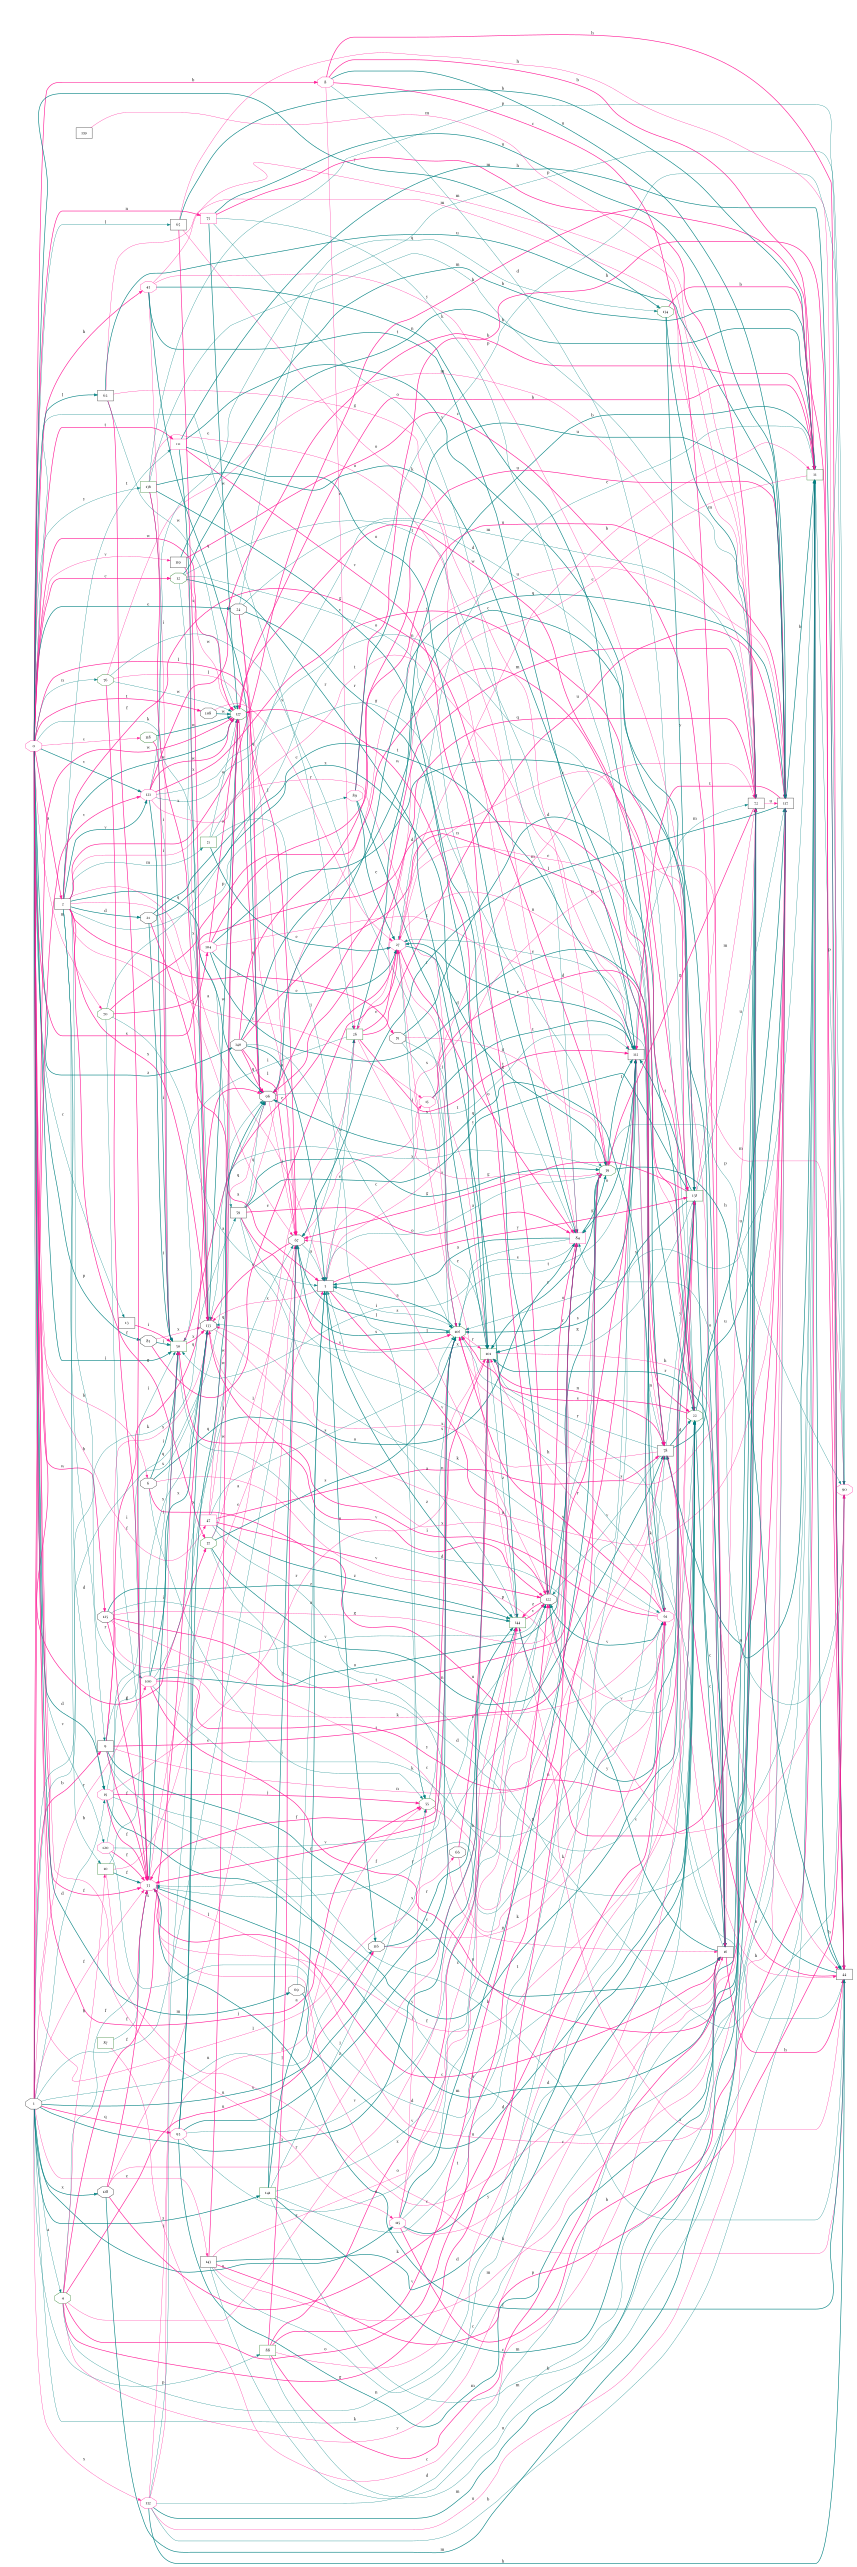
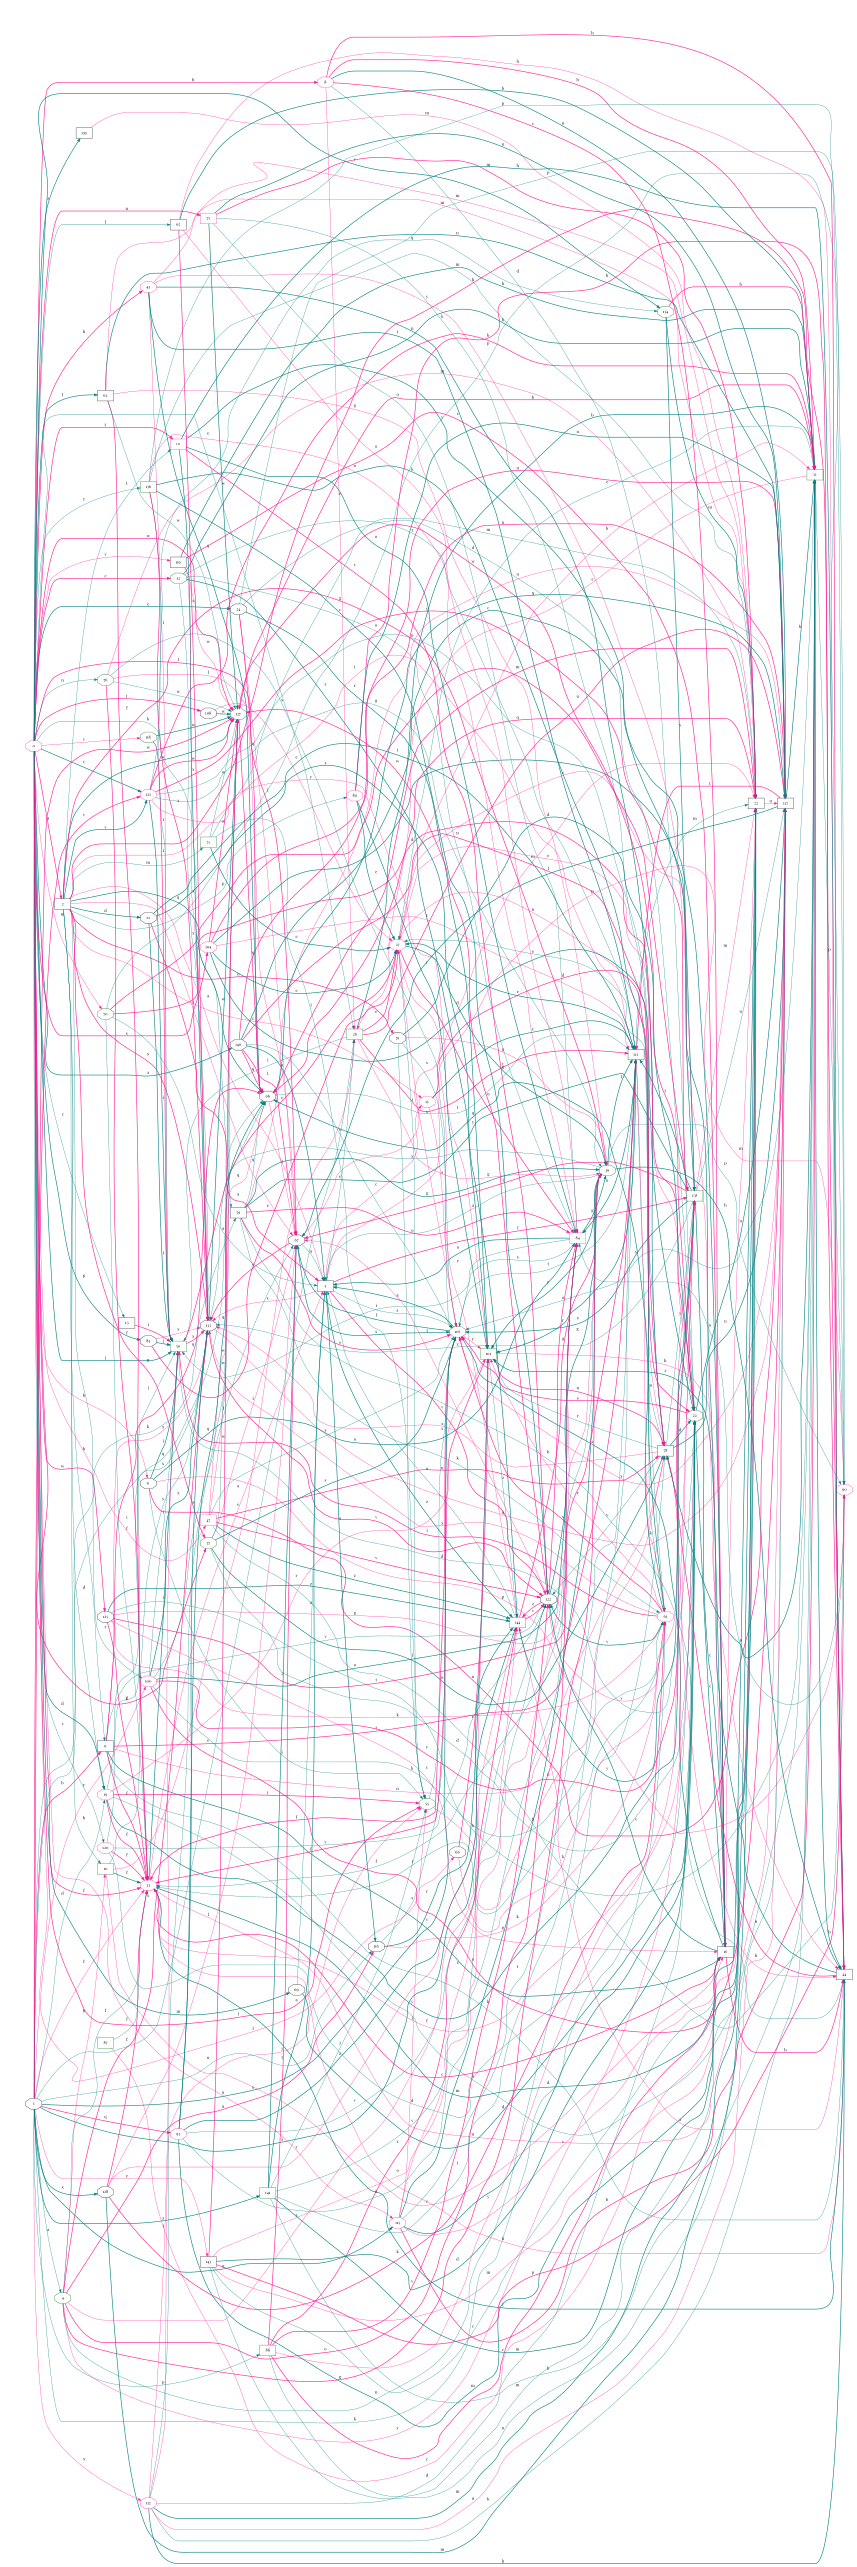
none -> (36, 437)
(674, 993) -> (561, 1396)
(453, 1263) -> (407, 1420)
(674, 1596) -> (674, 1596)
